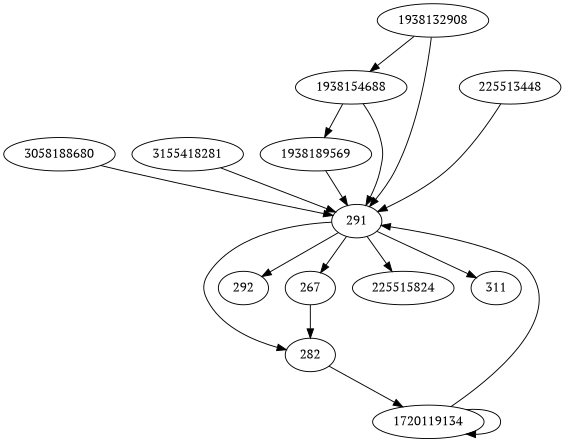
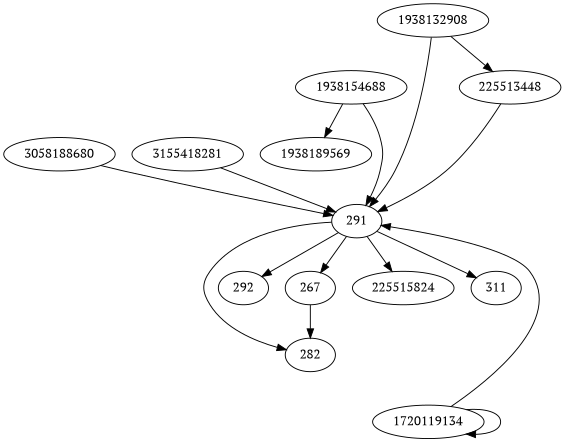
(396, 51) -> (468, 51)
(334, 184) -> none
(362, 384) -> none
